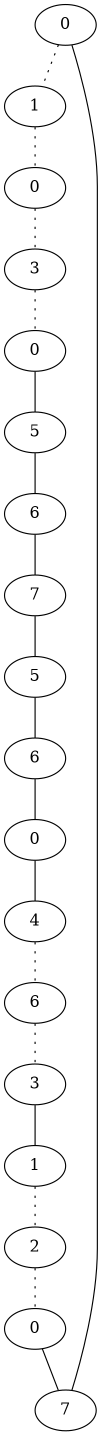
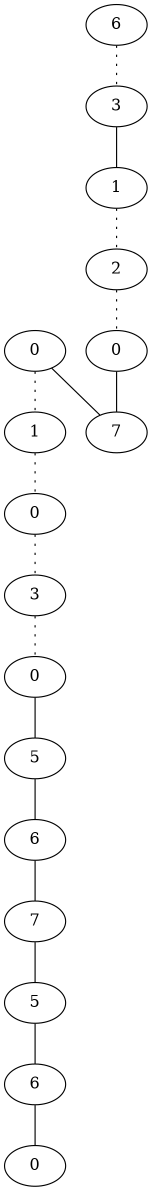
(35, 921) -> none
